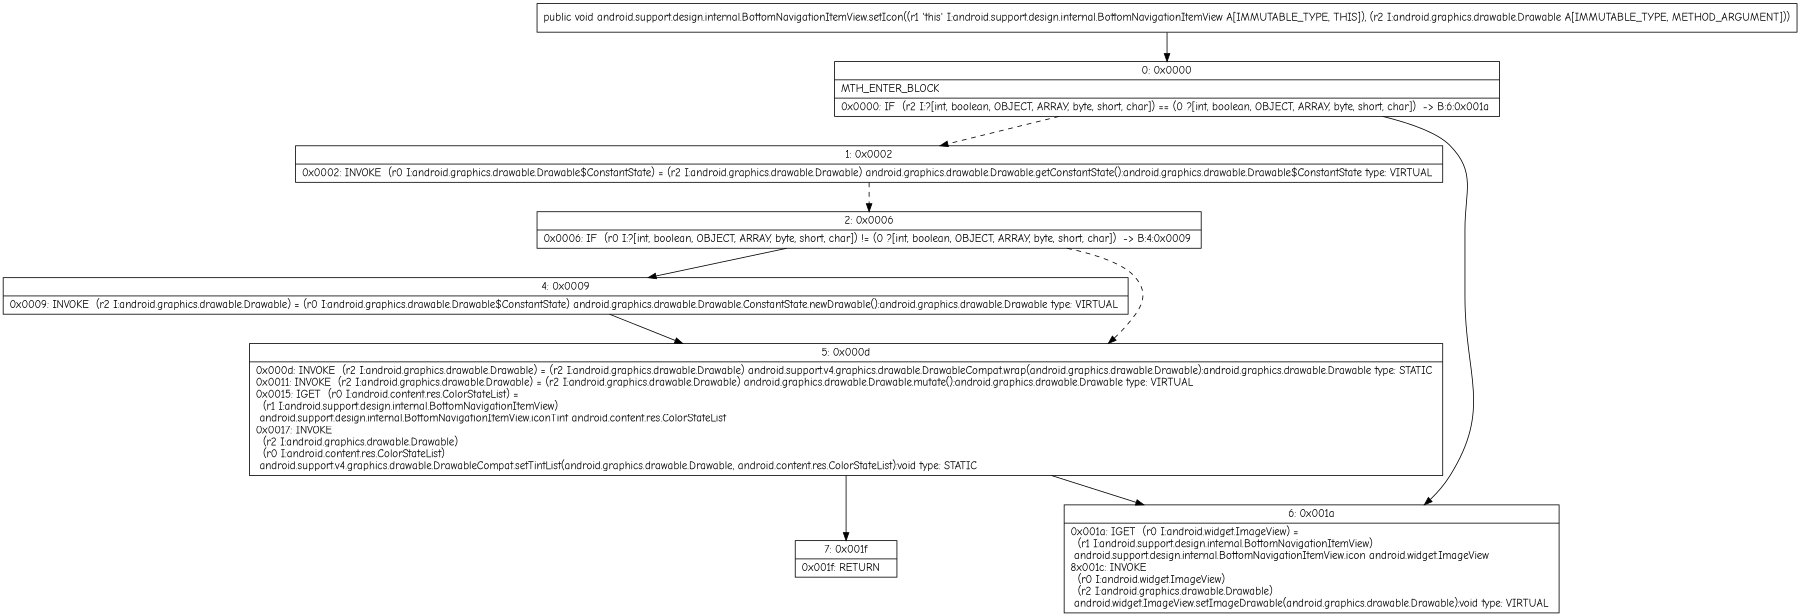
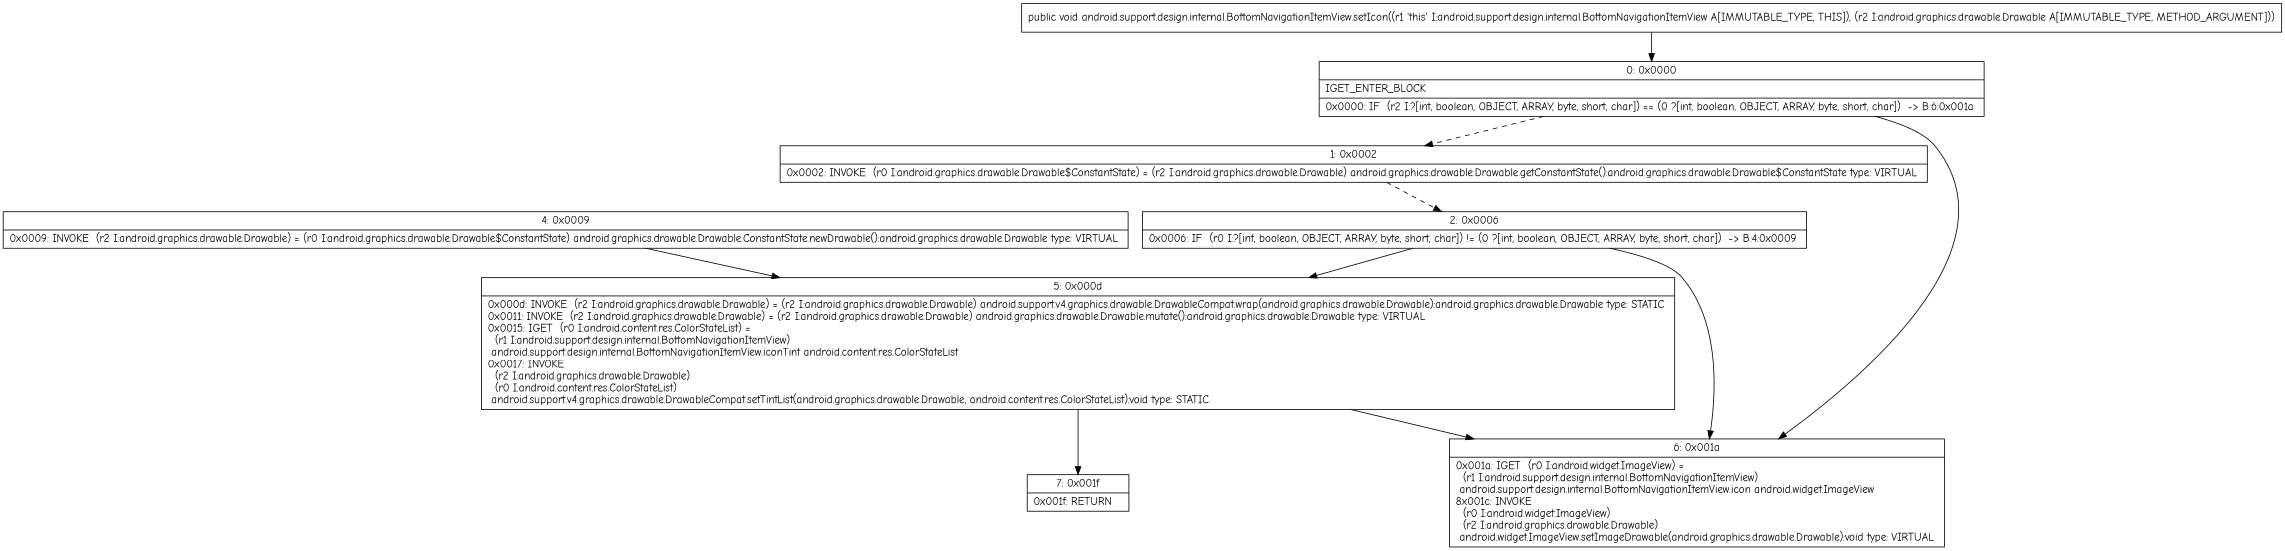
(890, 89) -> (1376, 89)
(721, 262) -> (1703, 313)
(1134, 276) -> (1365, 262)
